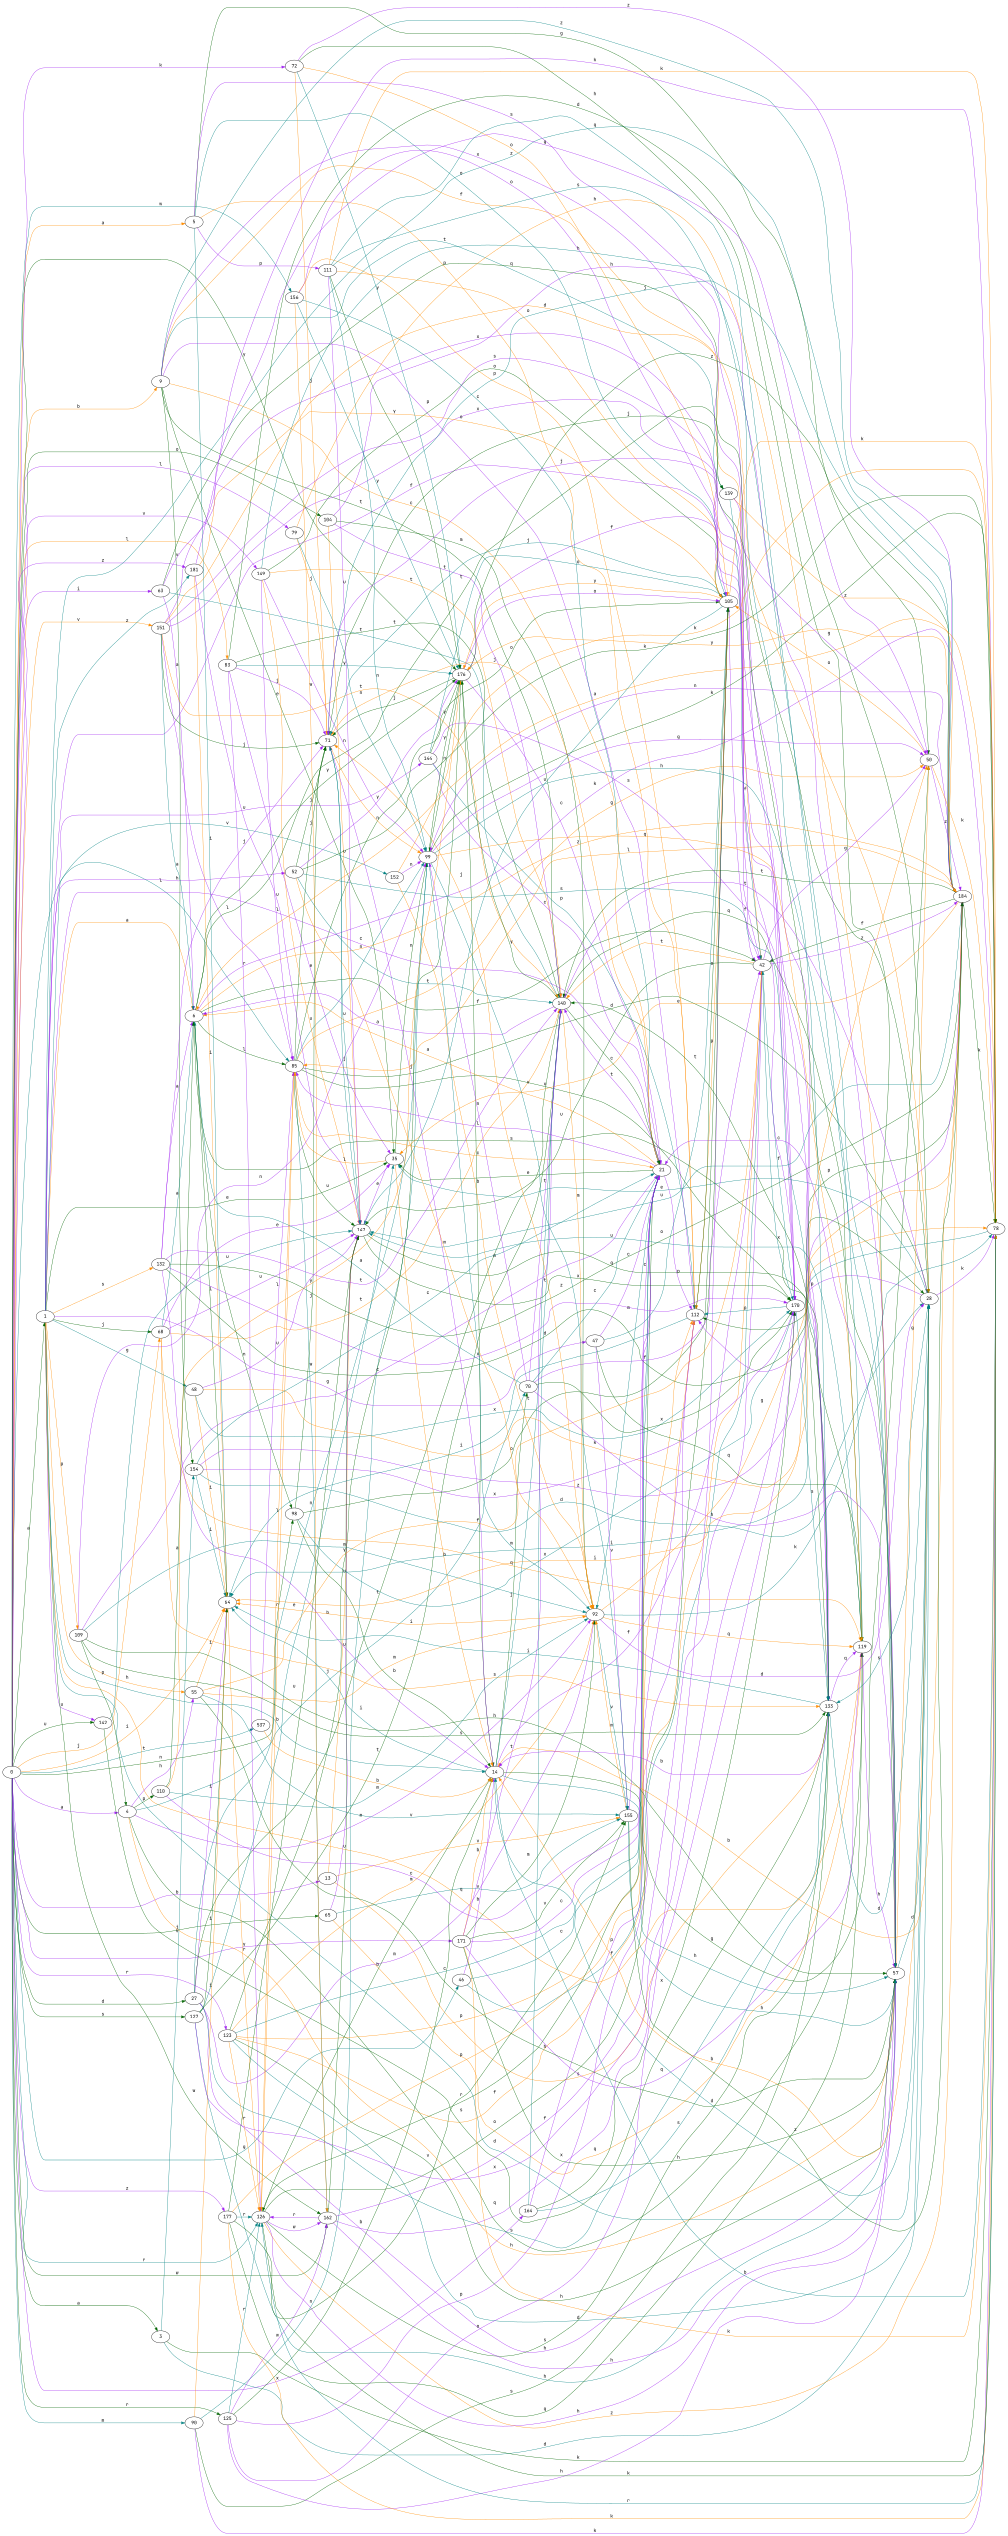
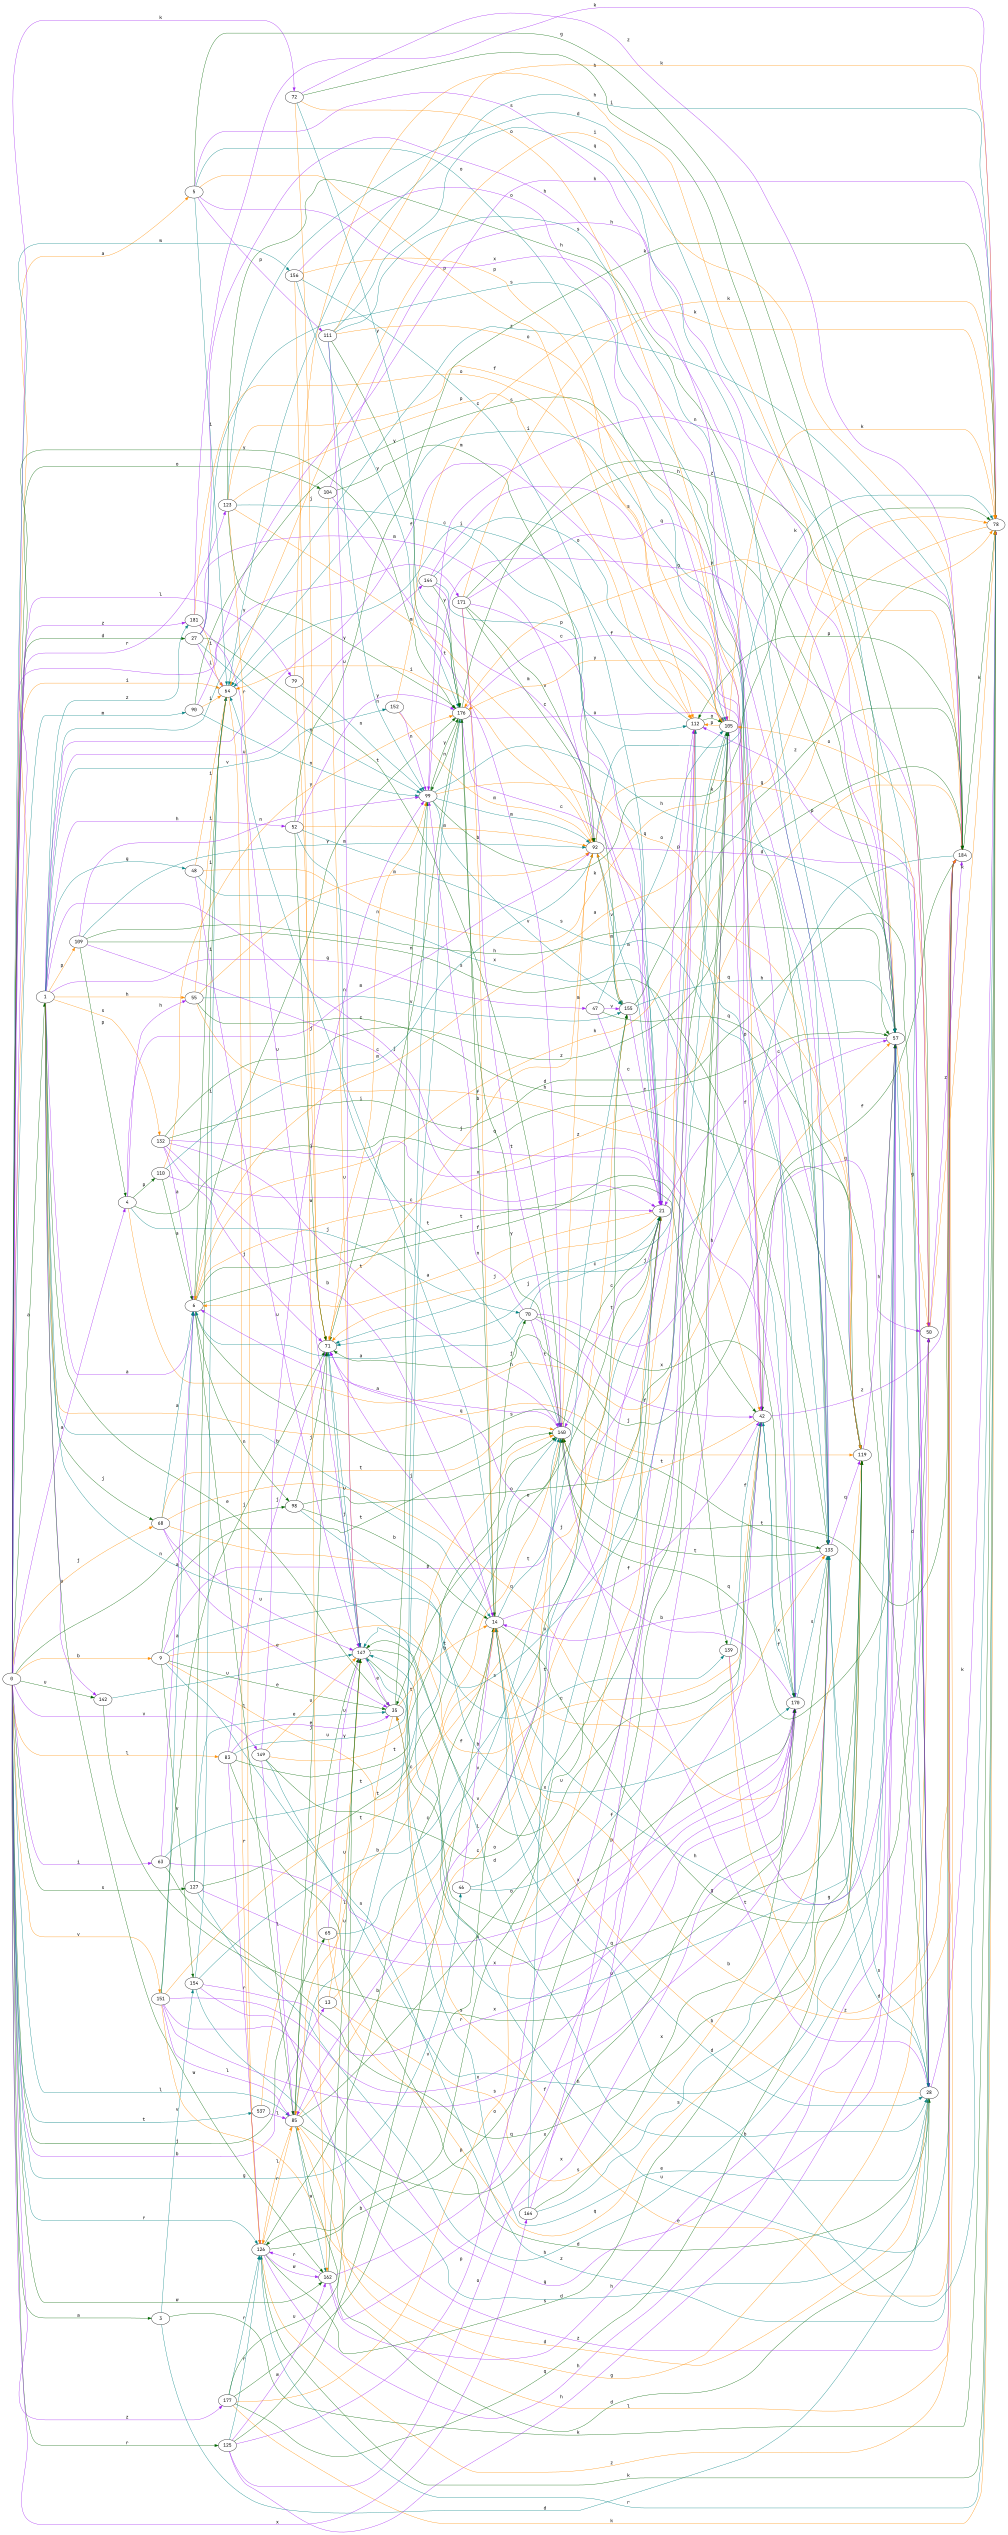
(723, 451) -> (728, 617)
(828, 685) -> (615, 1031)
(60, 1028) -> (60, 1268)
